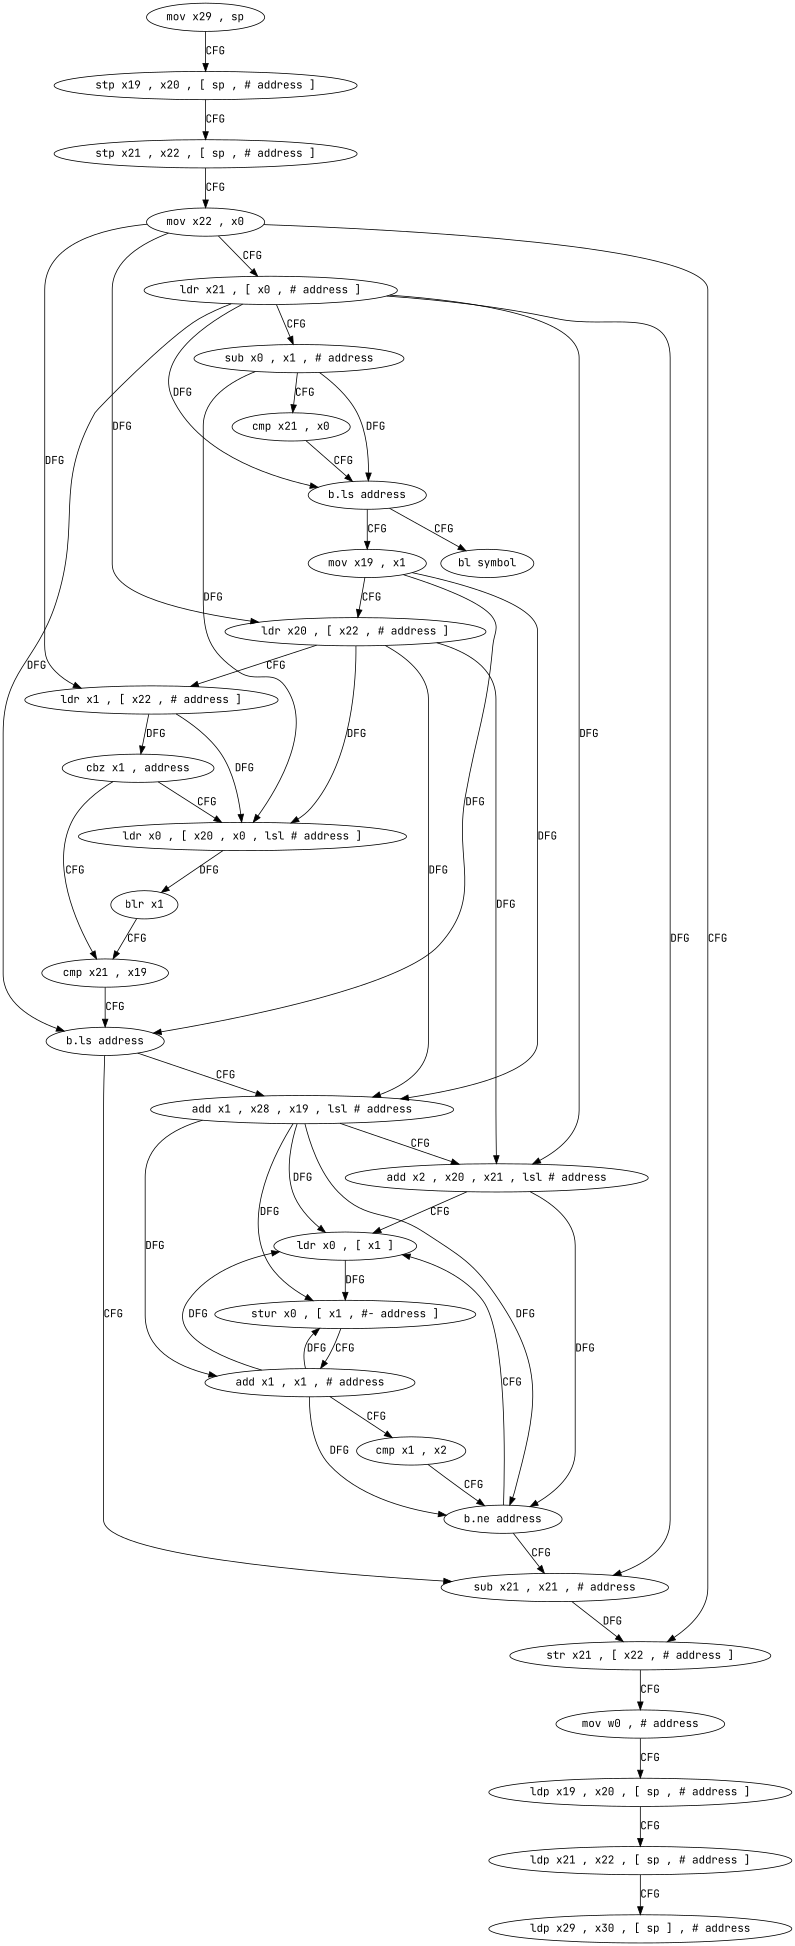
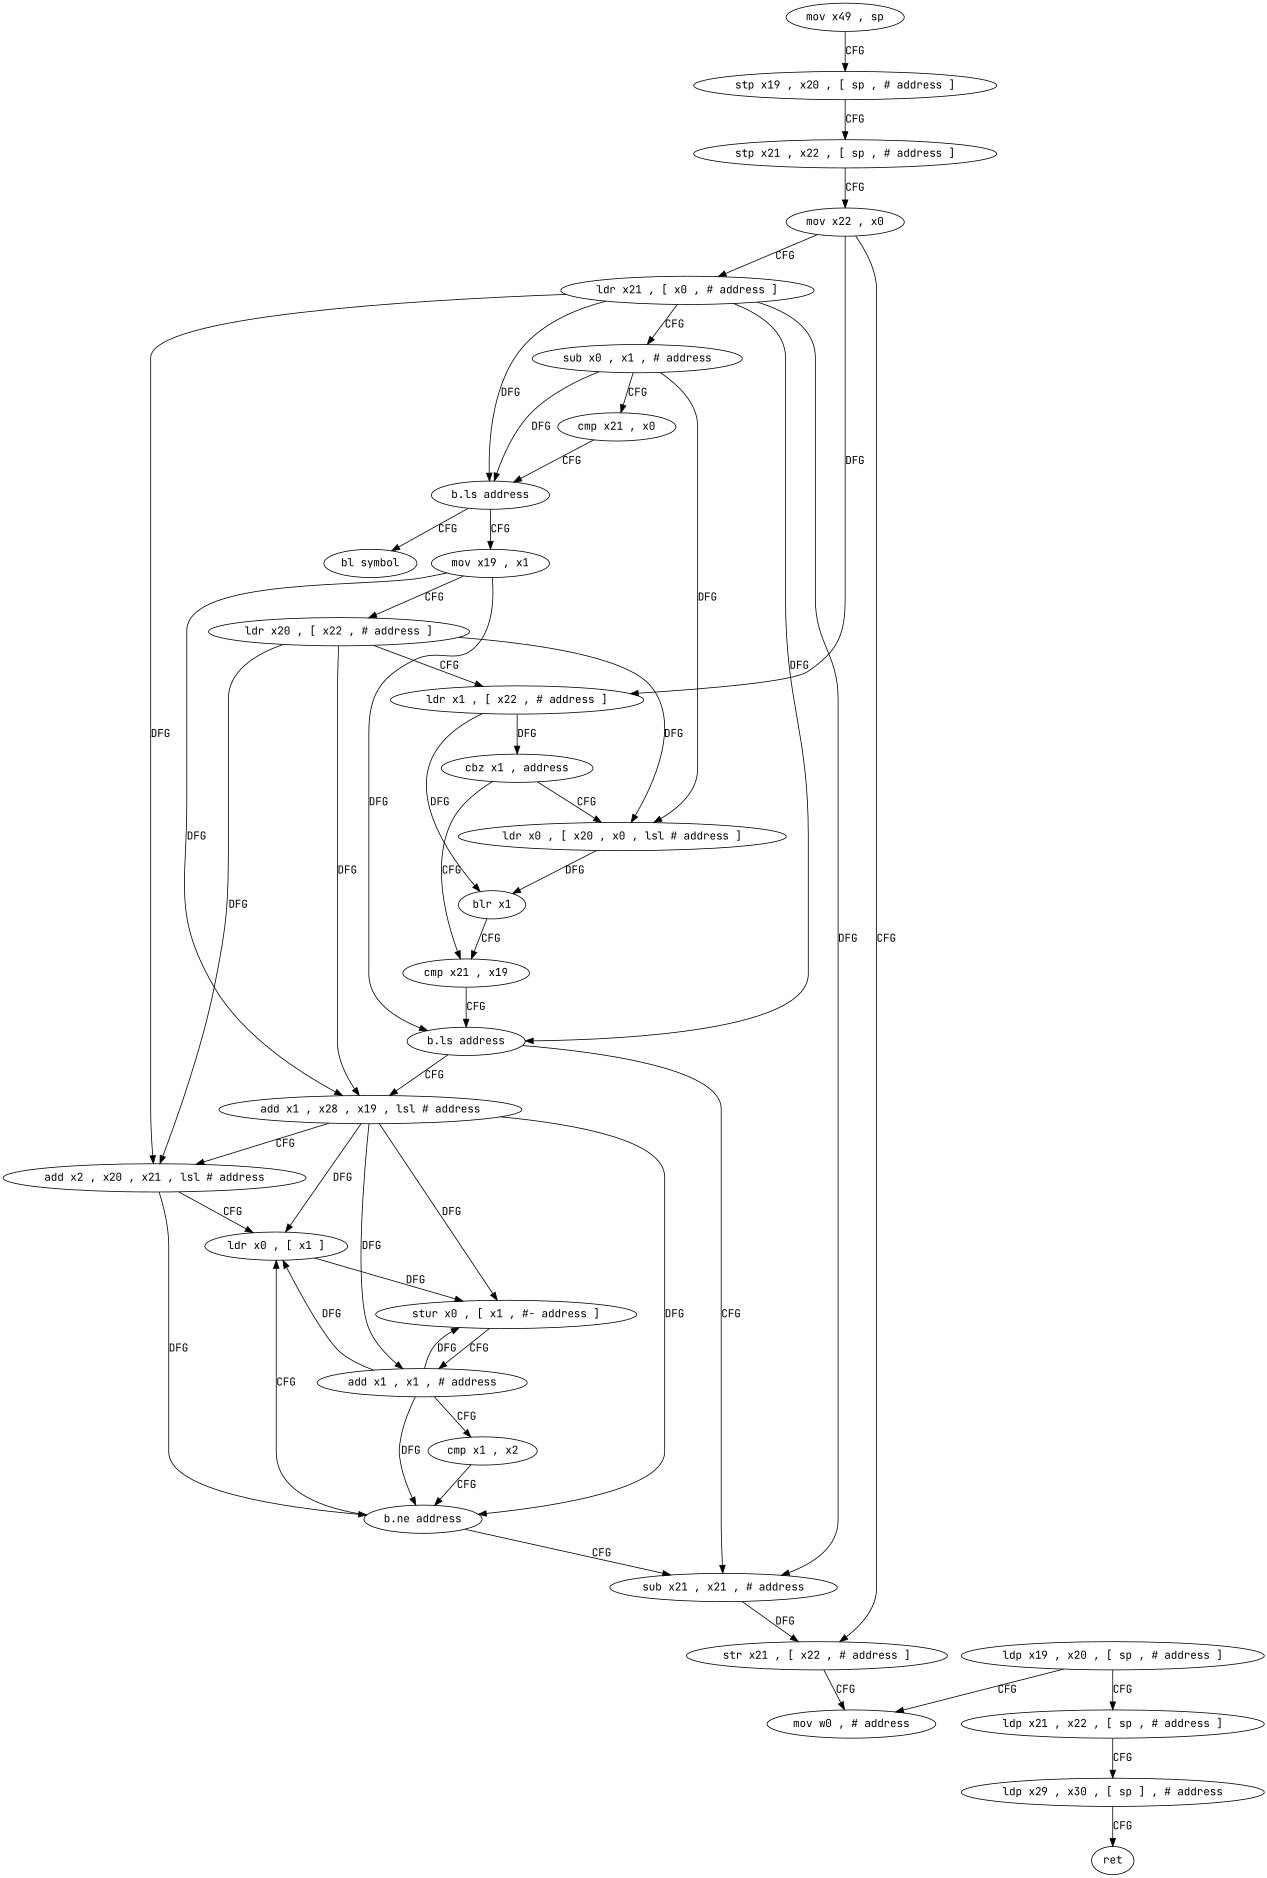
(206, 17) -> (845, 17)
(112, 463) -> none
(222, 755) -> (427, 794)
(640, 1754) -> (983, 1690)
none -> (1113, 1861)
